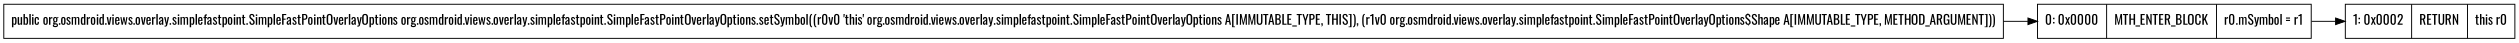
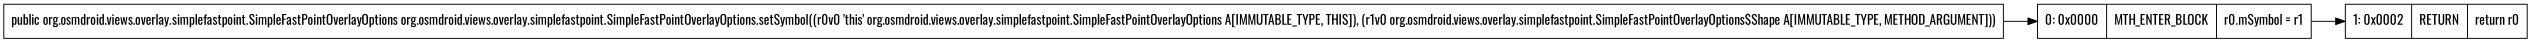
(2491, 21) -> (2497, 21)
